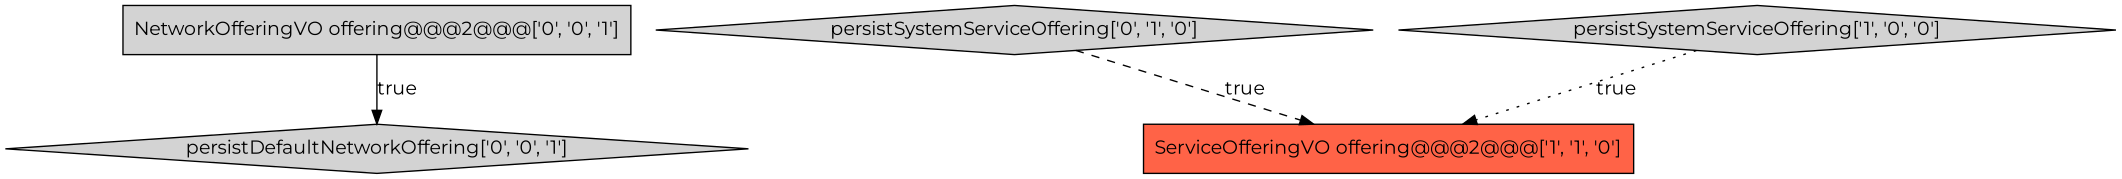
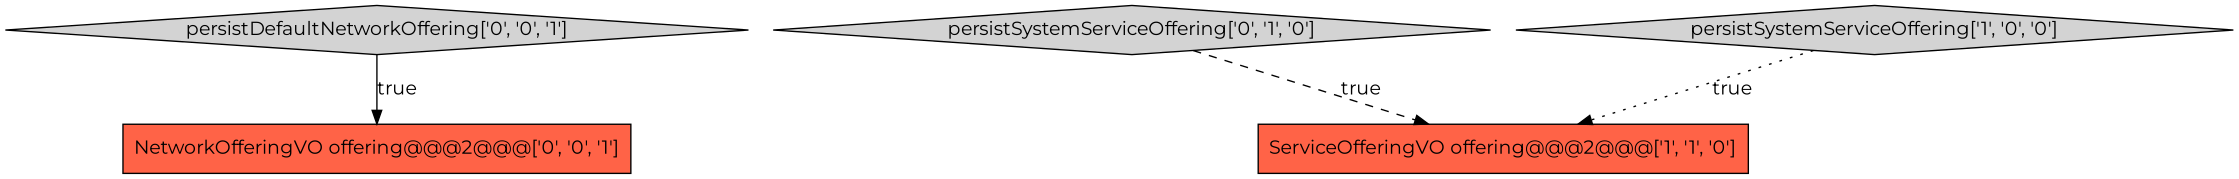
(377, 30) -> (377, 149)
(377, 83) -> (377, 83)
